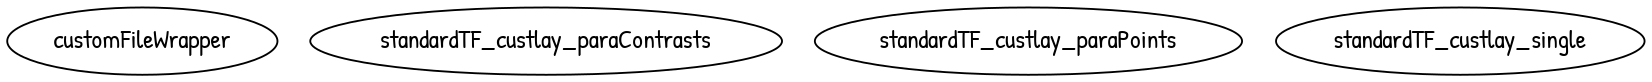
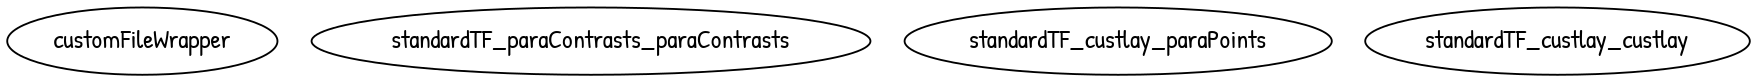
(546, 41) -> (591, 41)
(1460, 41) -> (1558, 41)
